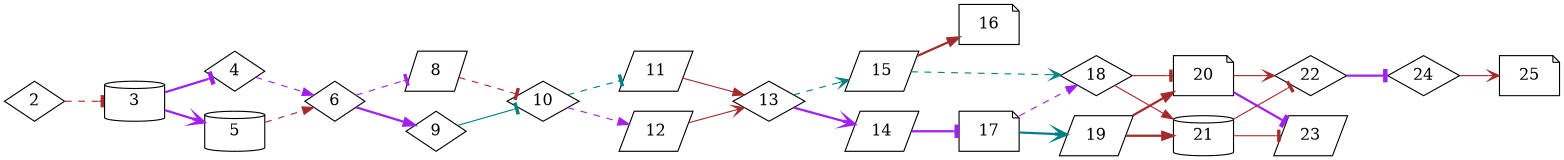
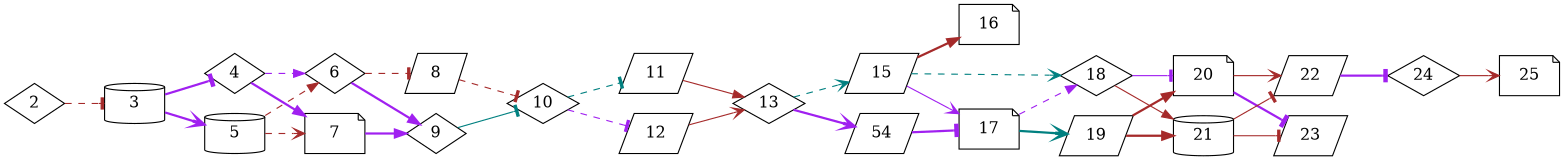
(1150, 76) -> (1150, 76)
(1311, 76) -> (1311, 76)
(380, 88) -> (385, 73)
none -> (928, 97)
(593, 114) -> (596, 117)
(882, 131) -> (882, 133)
none -> (335, 133)
